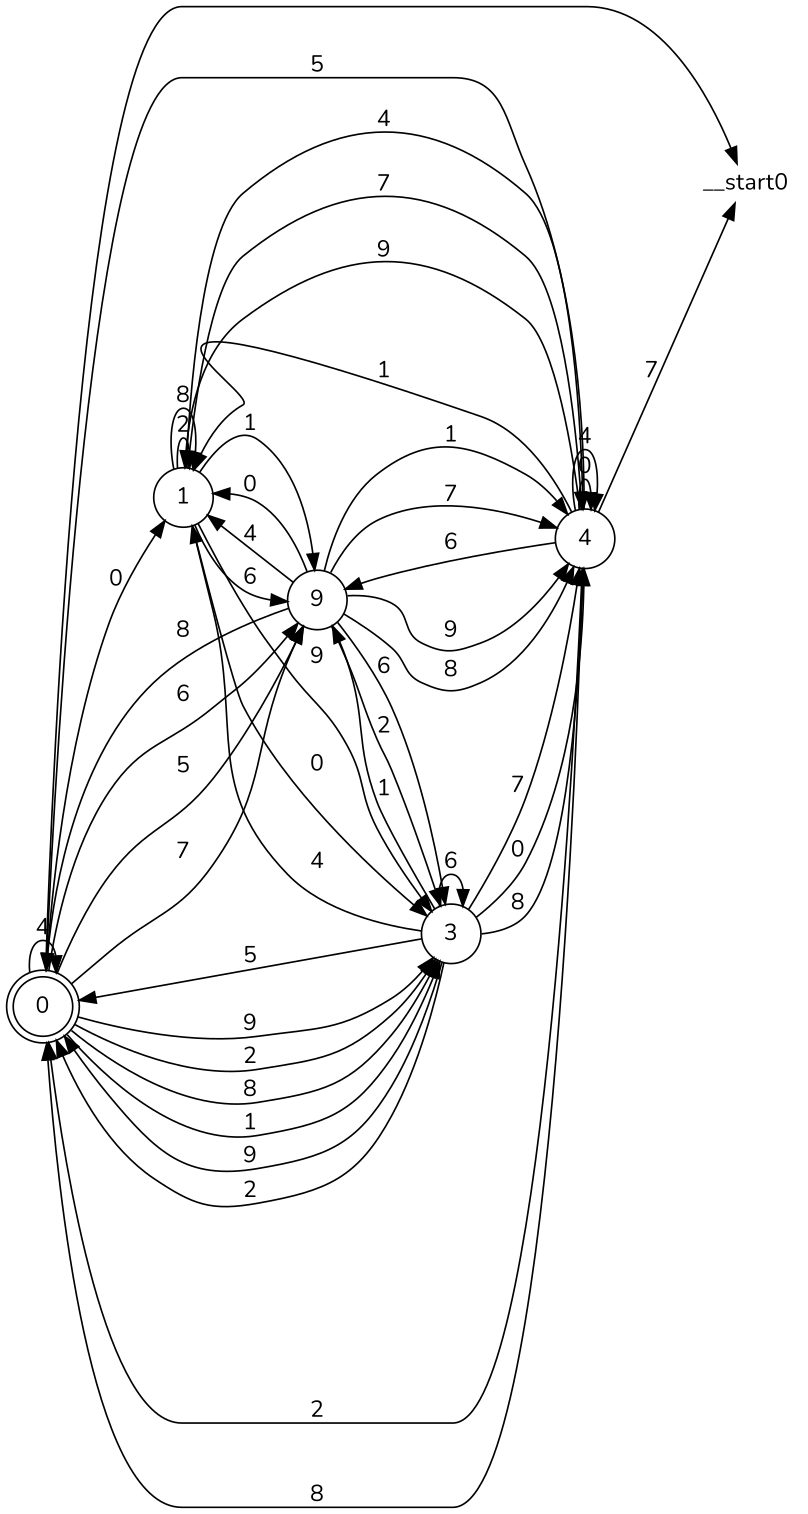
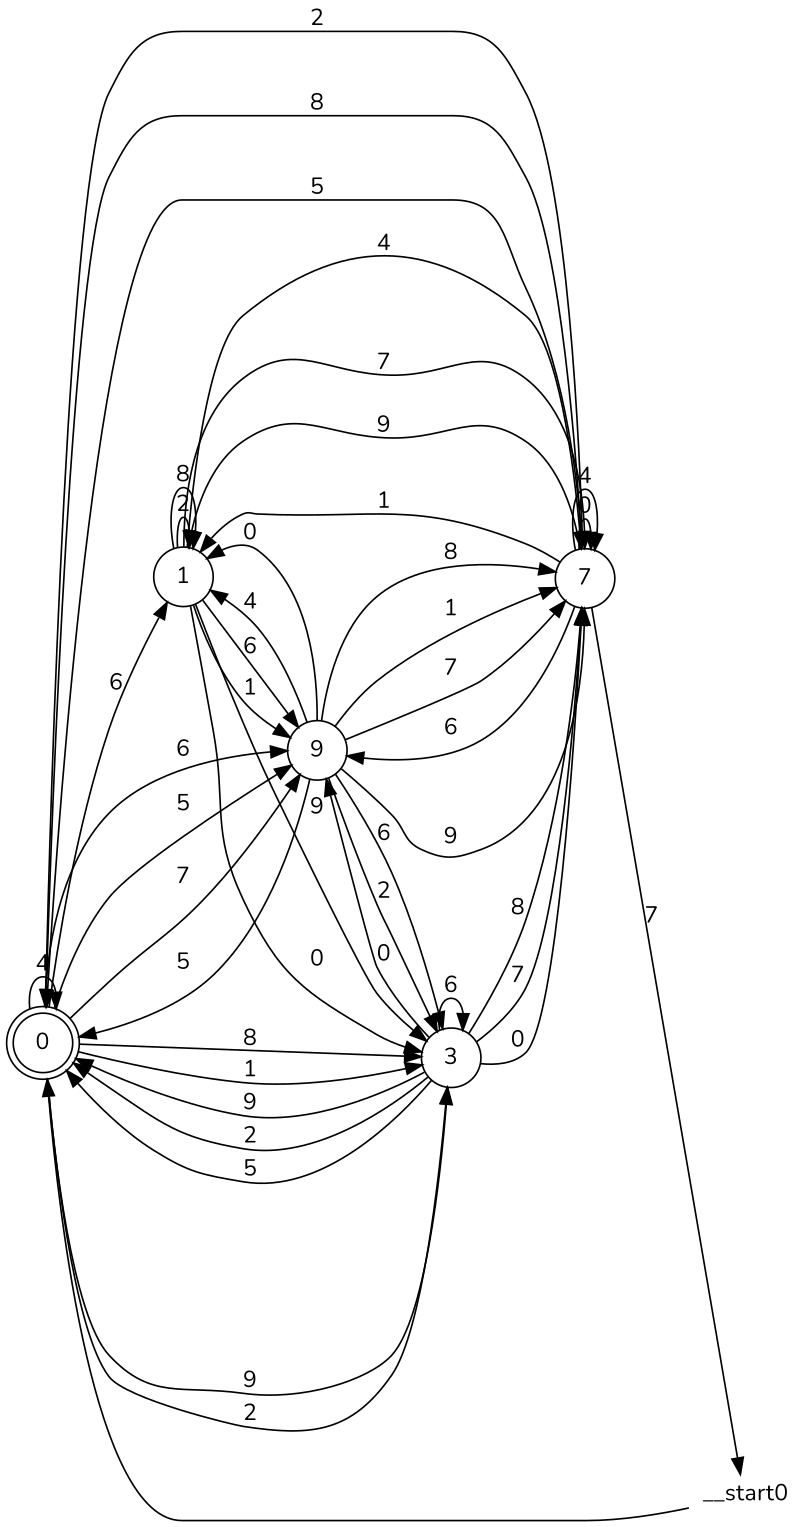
(113, 171) -> (205, 1521)
(585, 539) -> (585, 578)
(117, 579) -> (117, 683)
(183, 631) -> (183, 963)
(236, 788) -> none
(384, 789) -> (384, 954)
